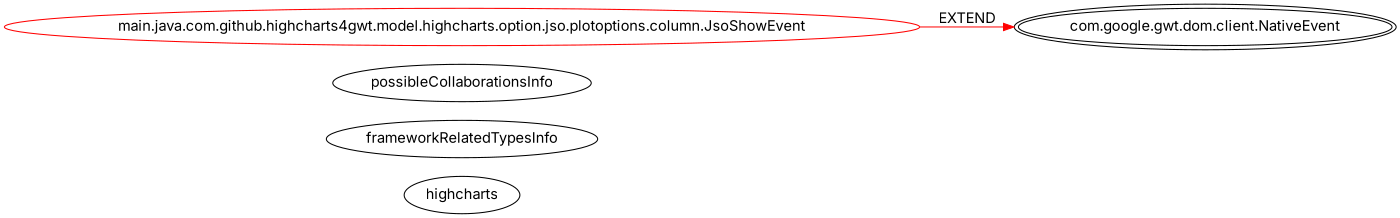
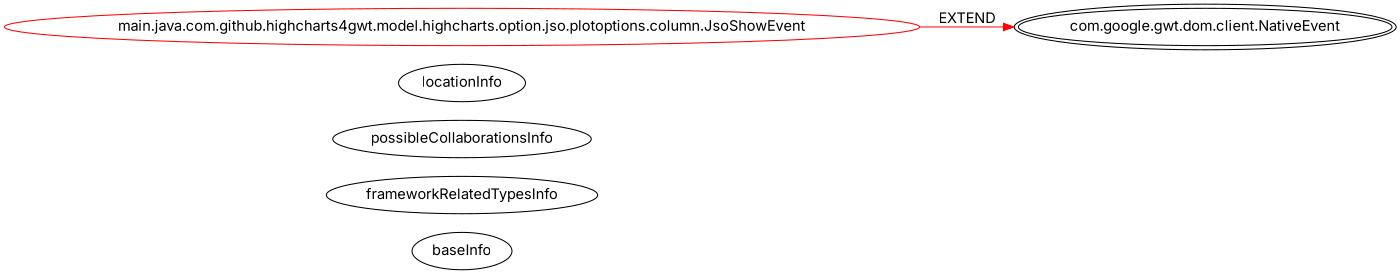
none -> (462, 83)
(462, 195) -> (462, 251)
